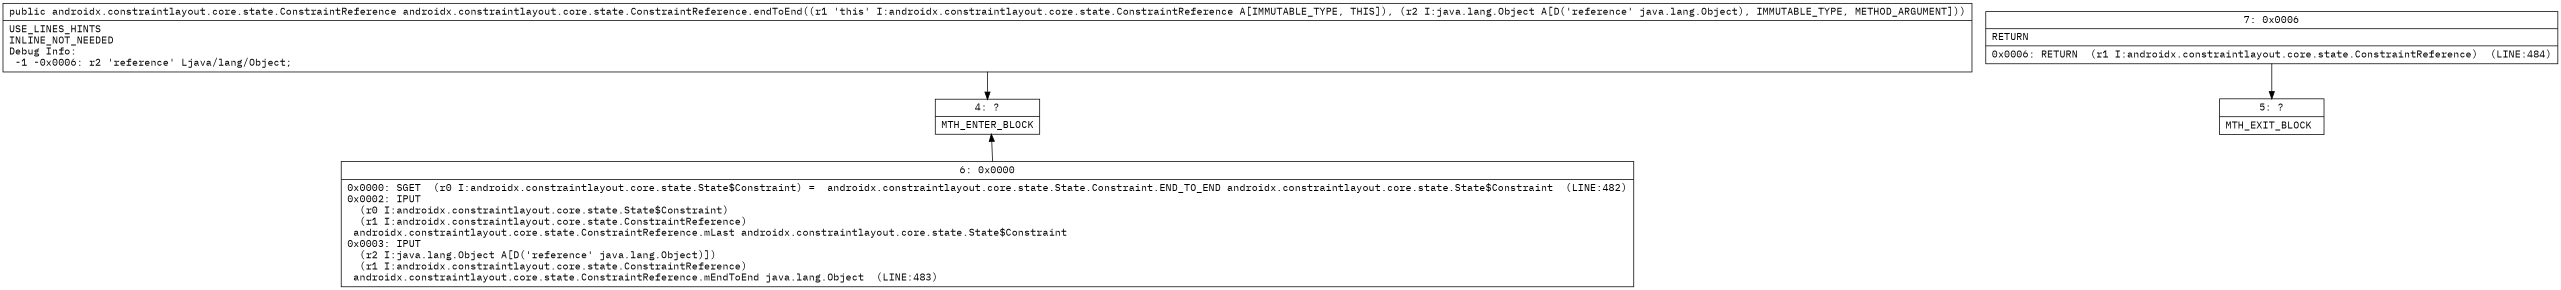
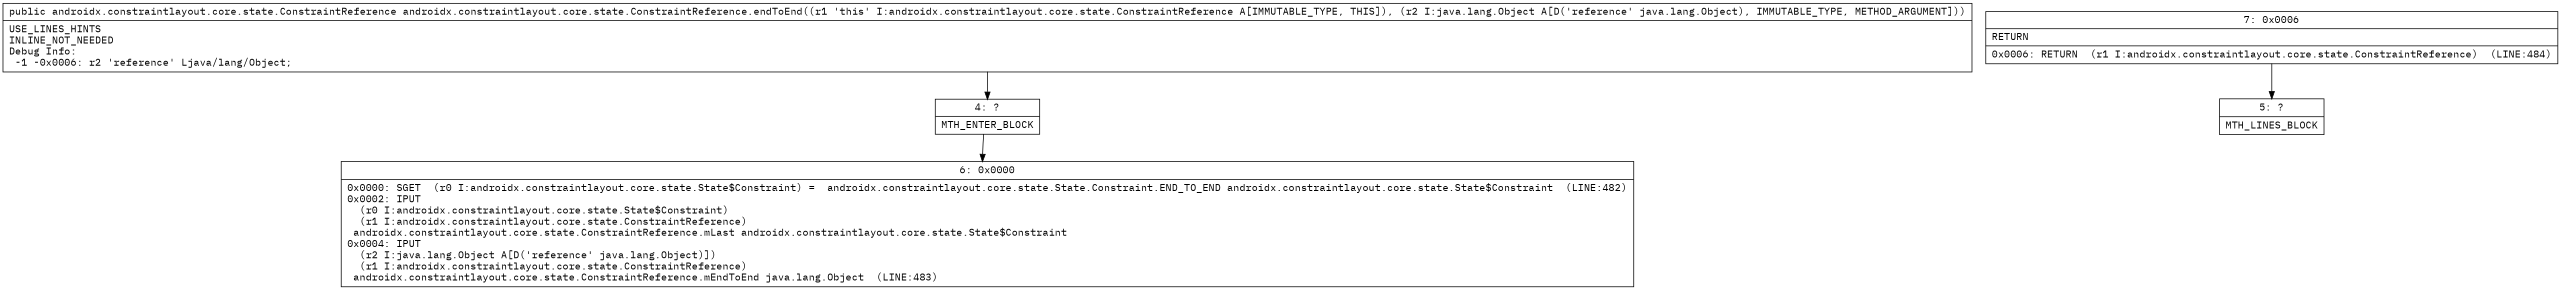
(2269, 125) -> (2272, 125)
(992, 152) -> (983, 144)
(390, 244) -> (390, 244)
